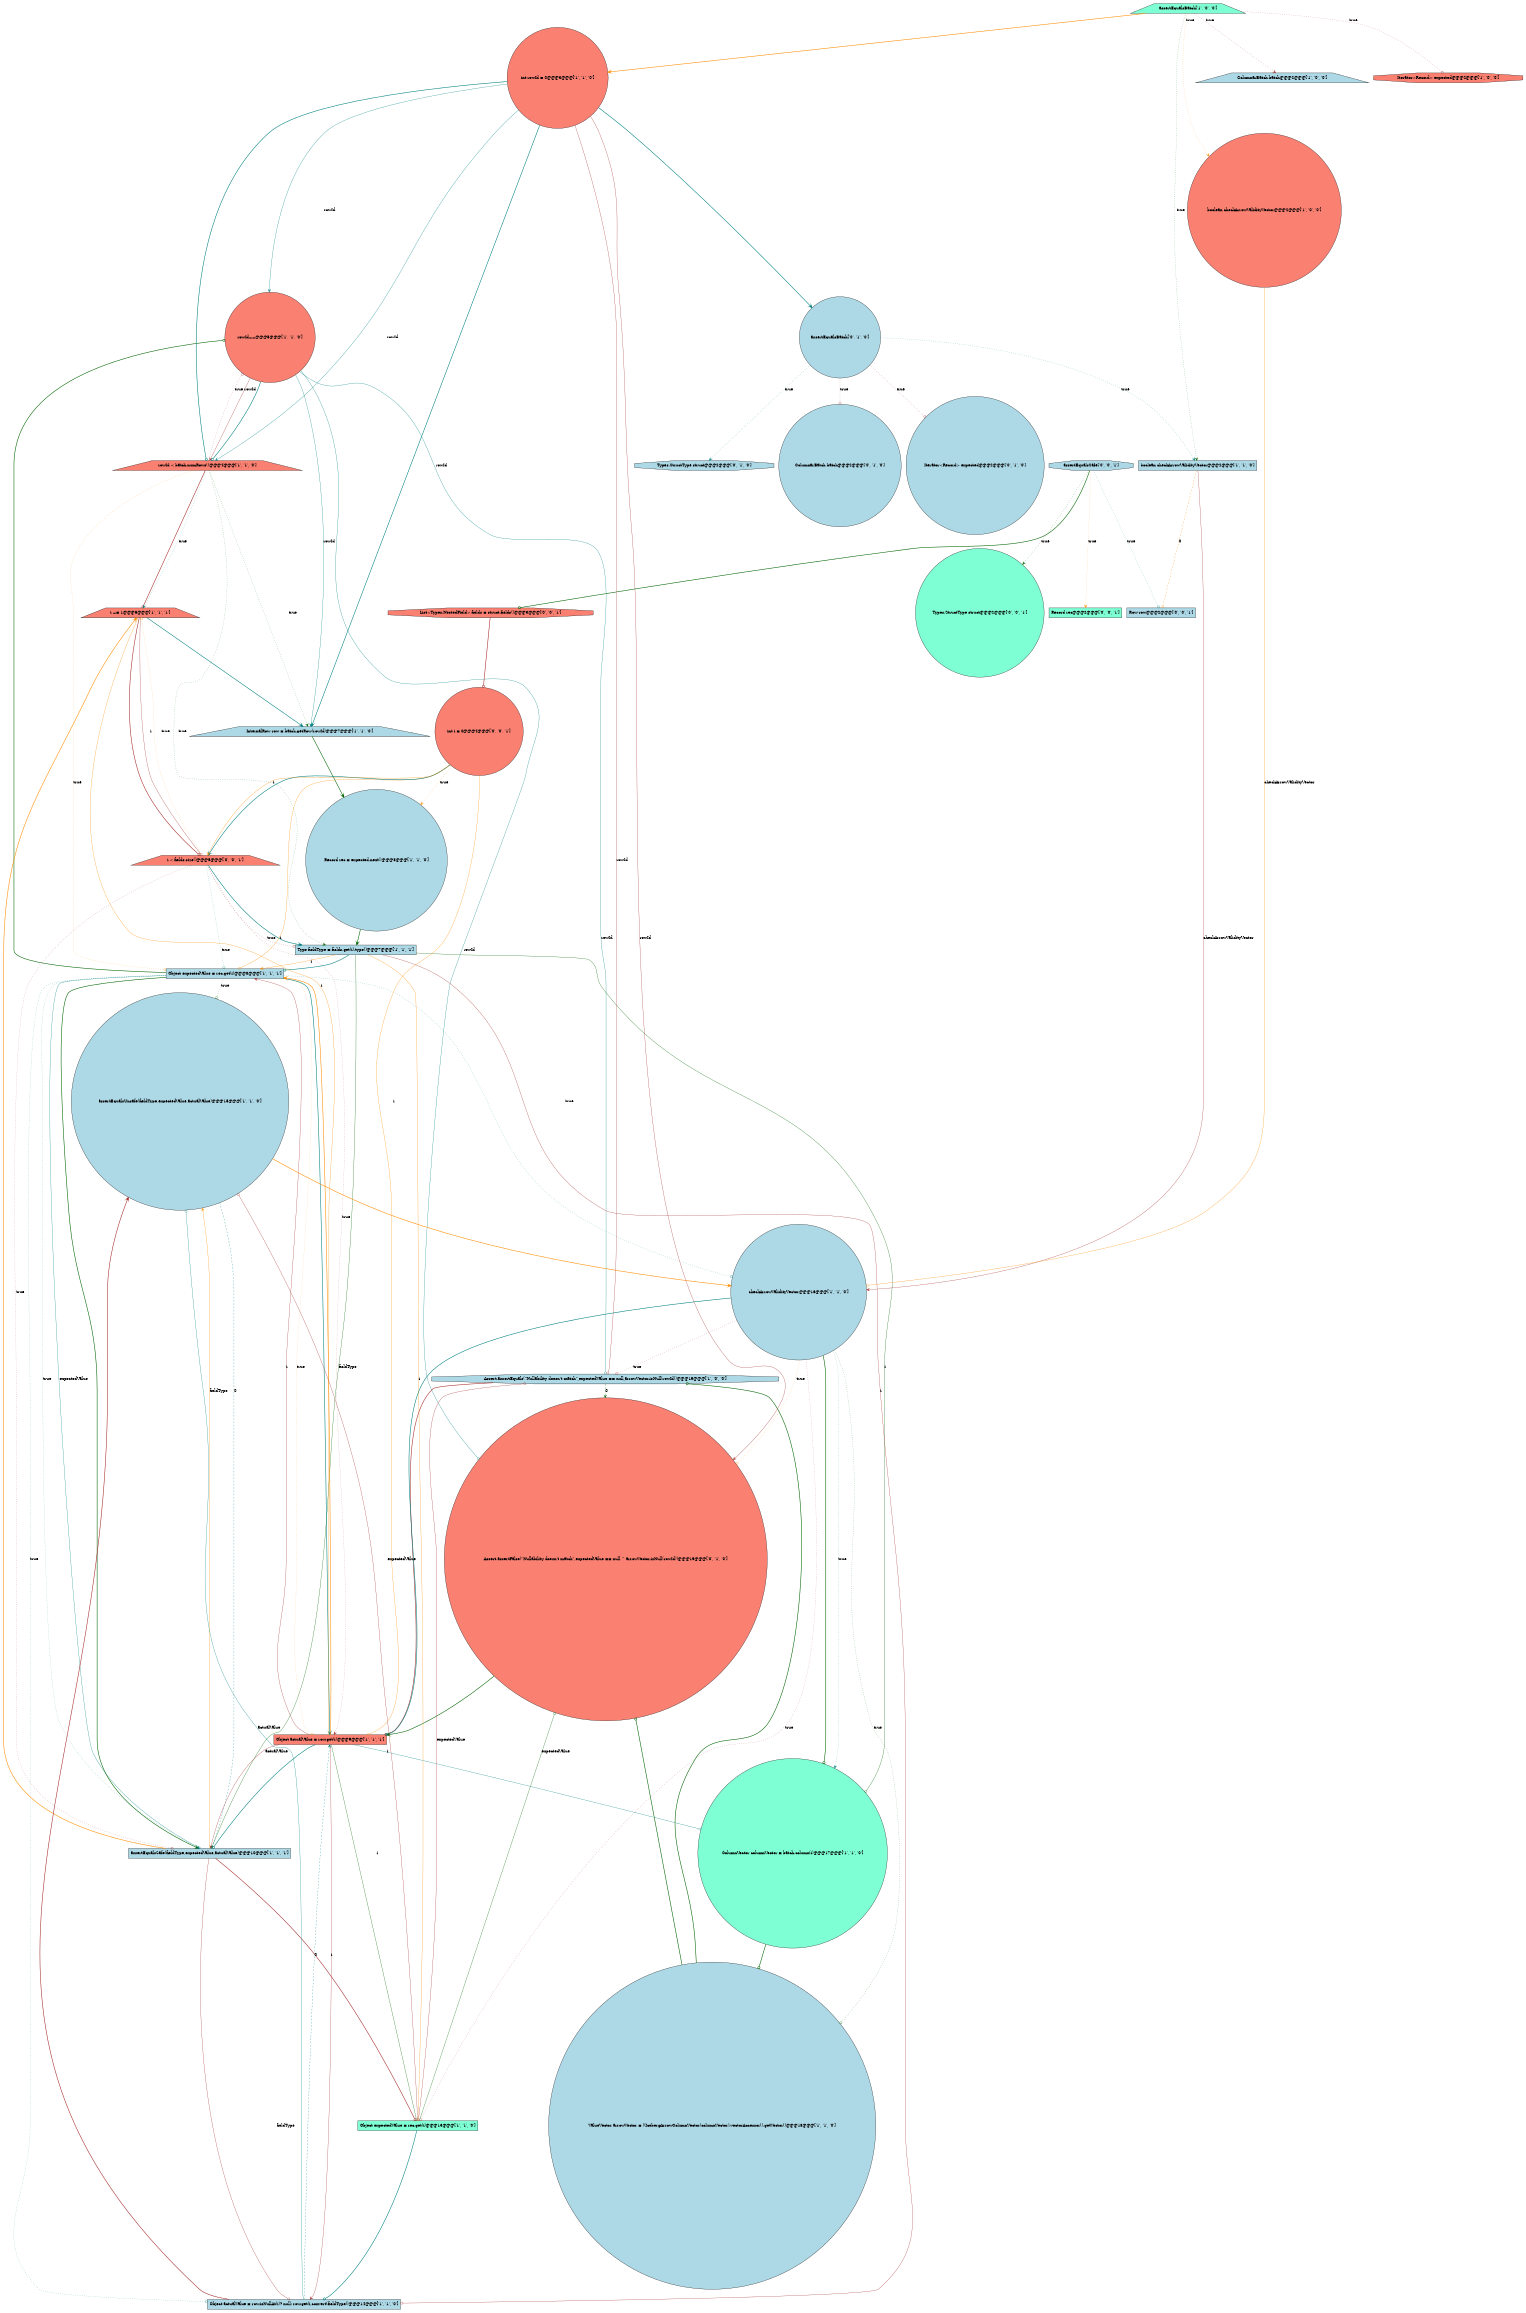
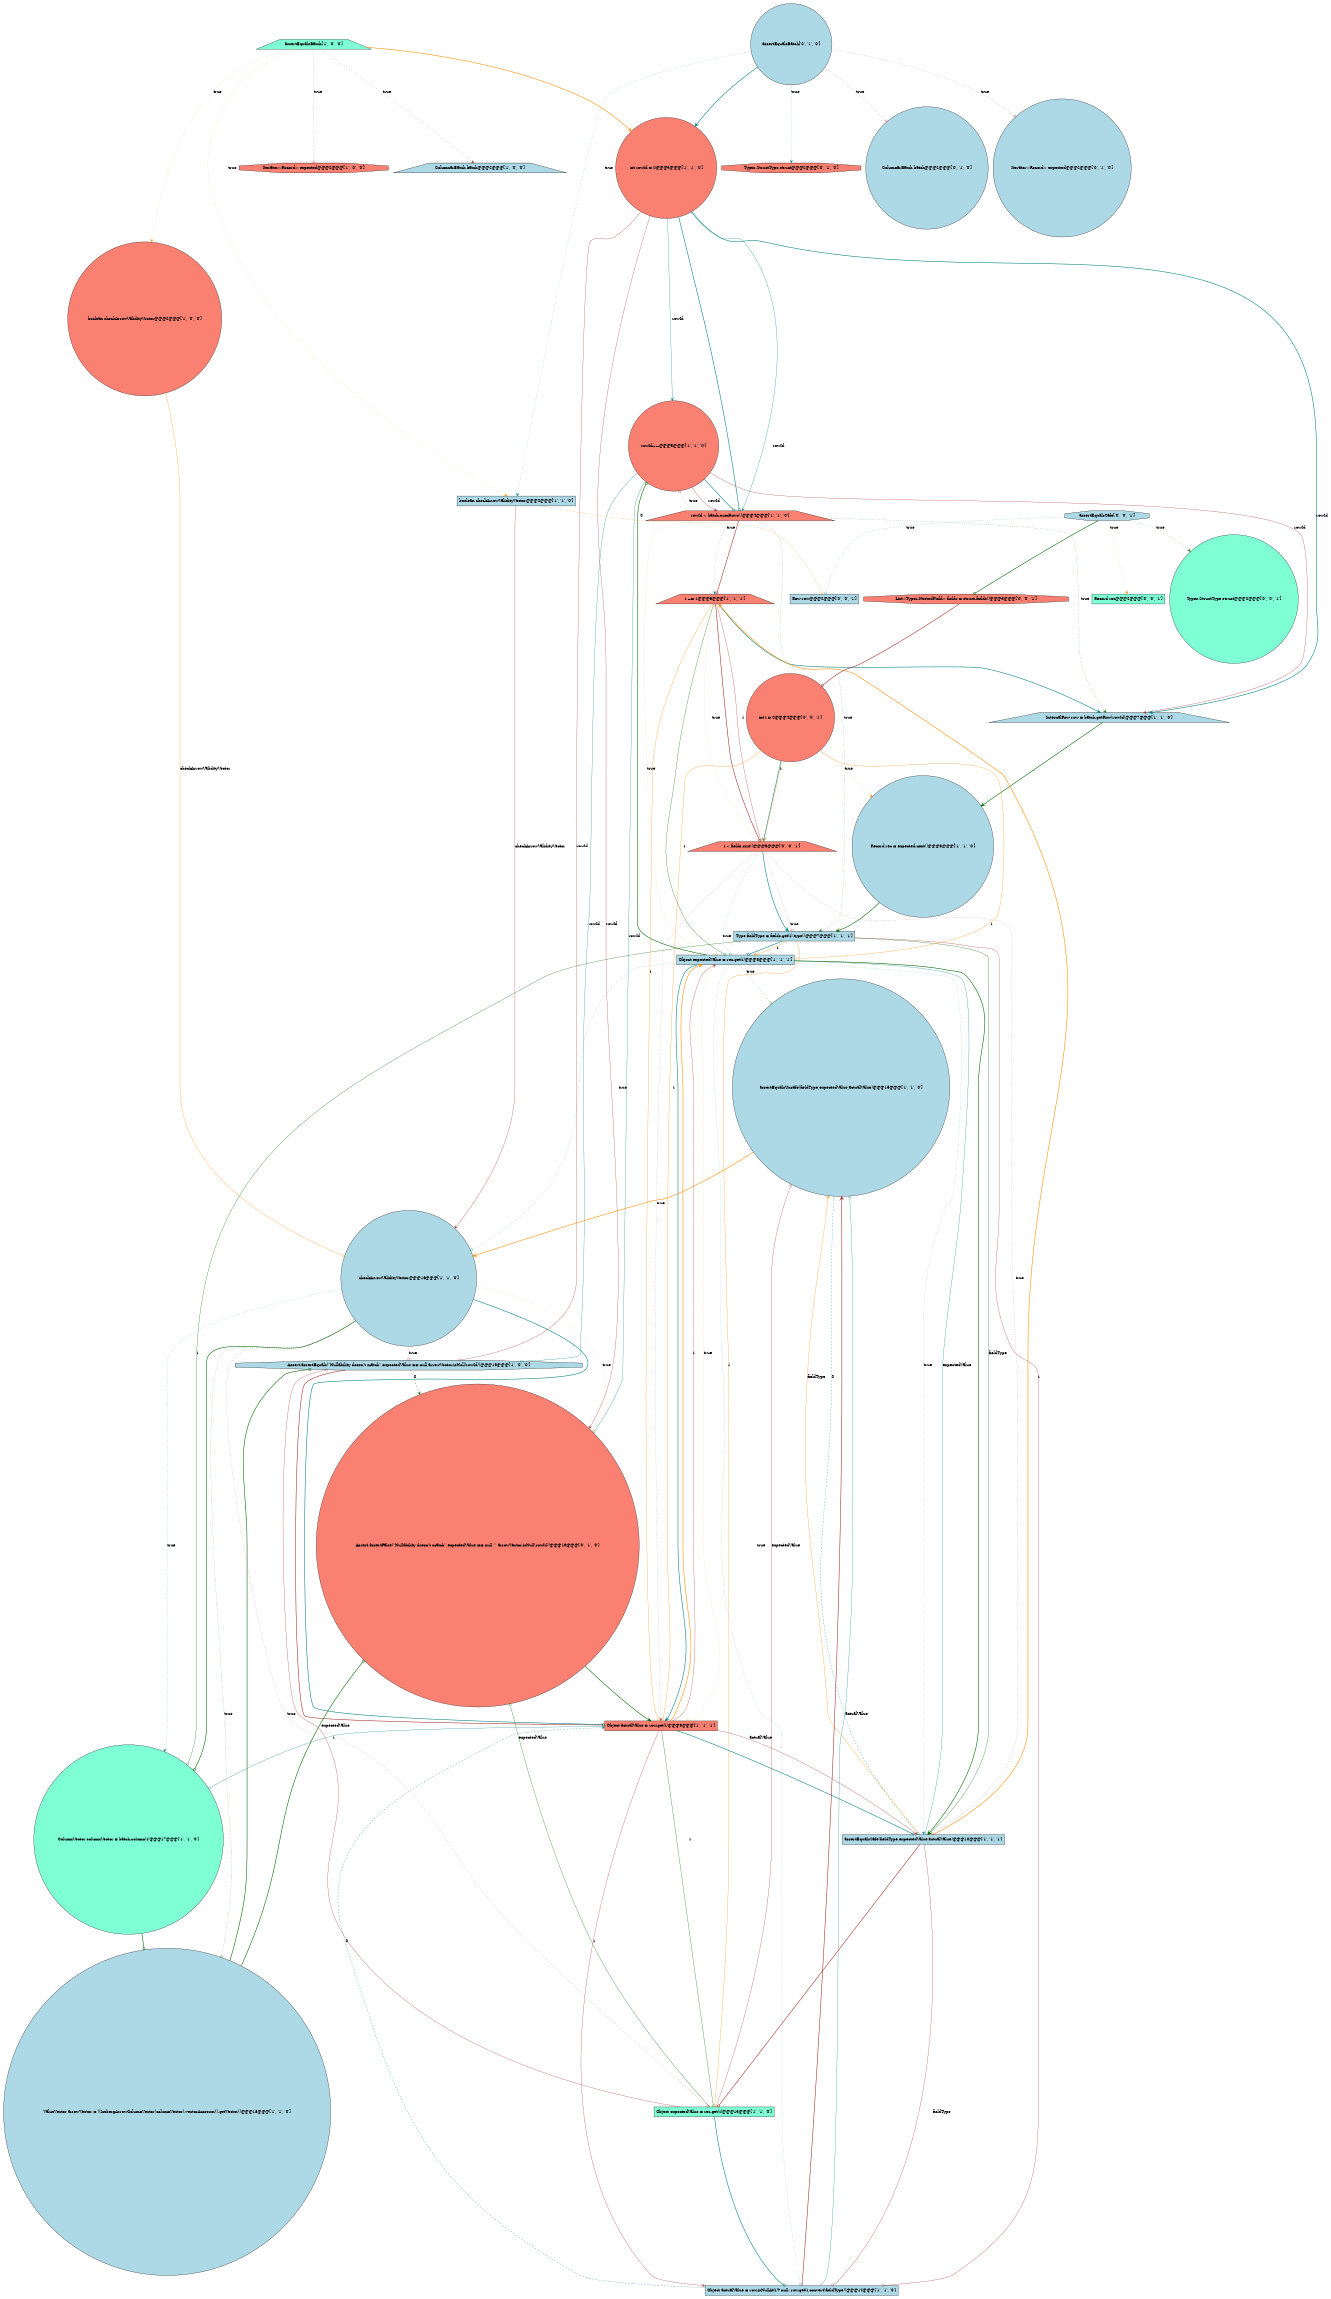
(707, 203) -> (725, 93)
(1174, 236) -> (267, 302)
(704, 465) -> (791, 168)
(324, 548) -> (1152, 507)
none -> (674, 788)
